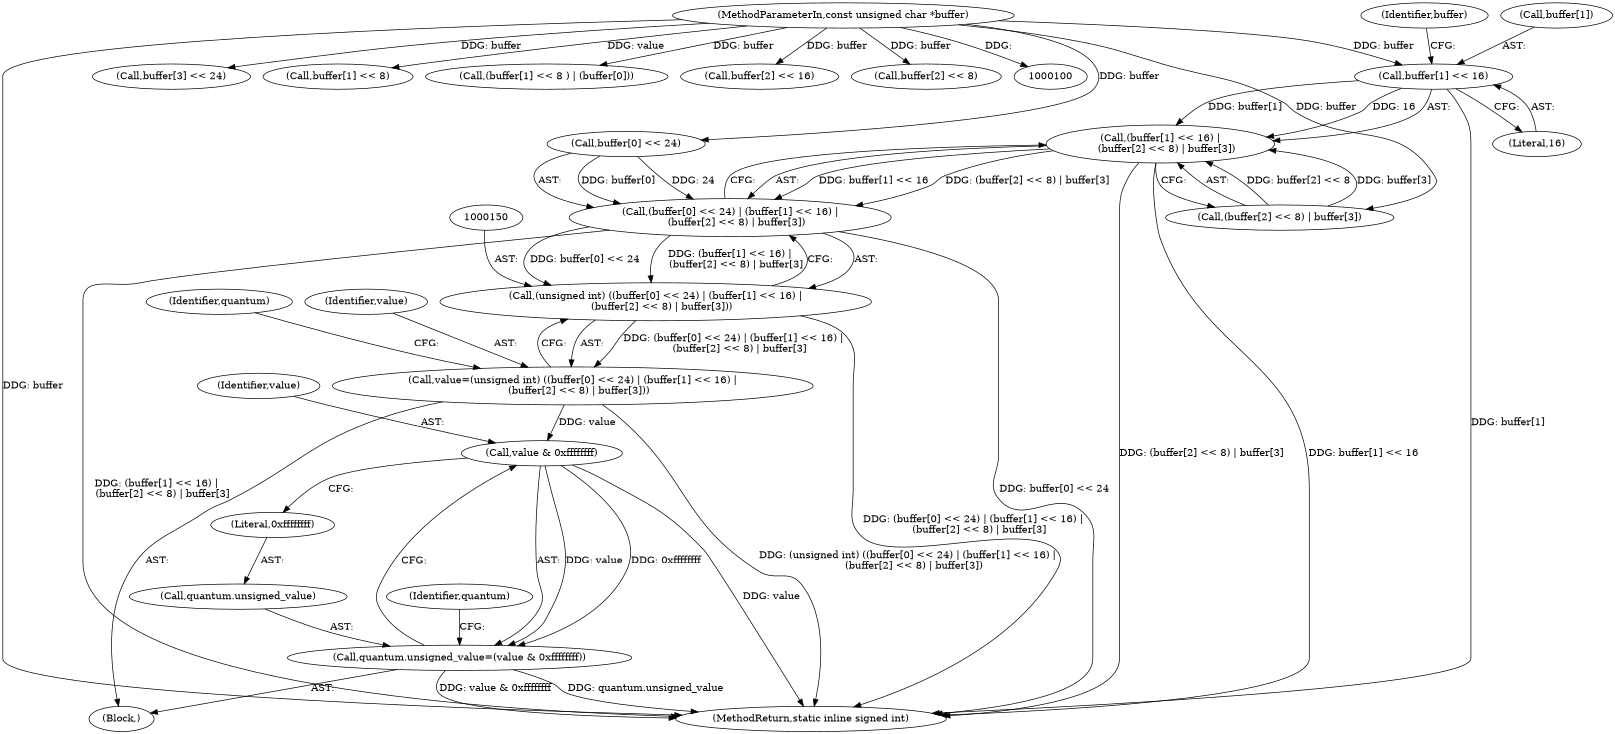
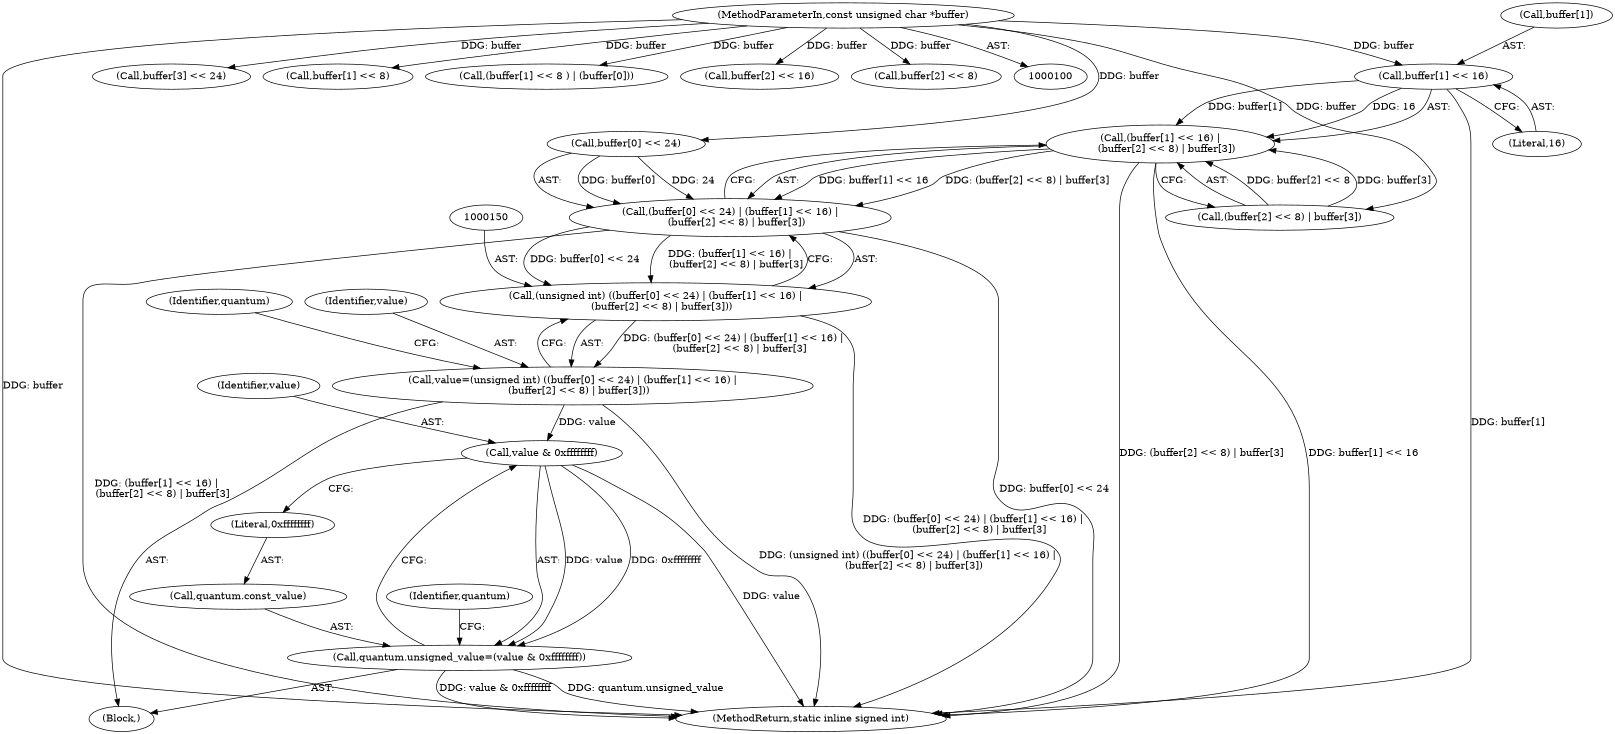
(1425, 15) -> none
(636, 46) -> (636, 46)
(1000, 46) -> (1000, 46)
(238, 597) -> (238, 597)
